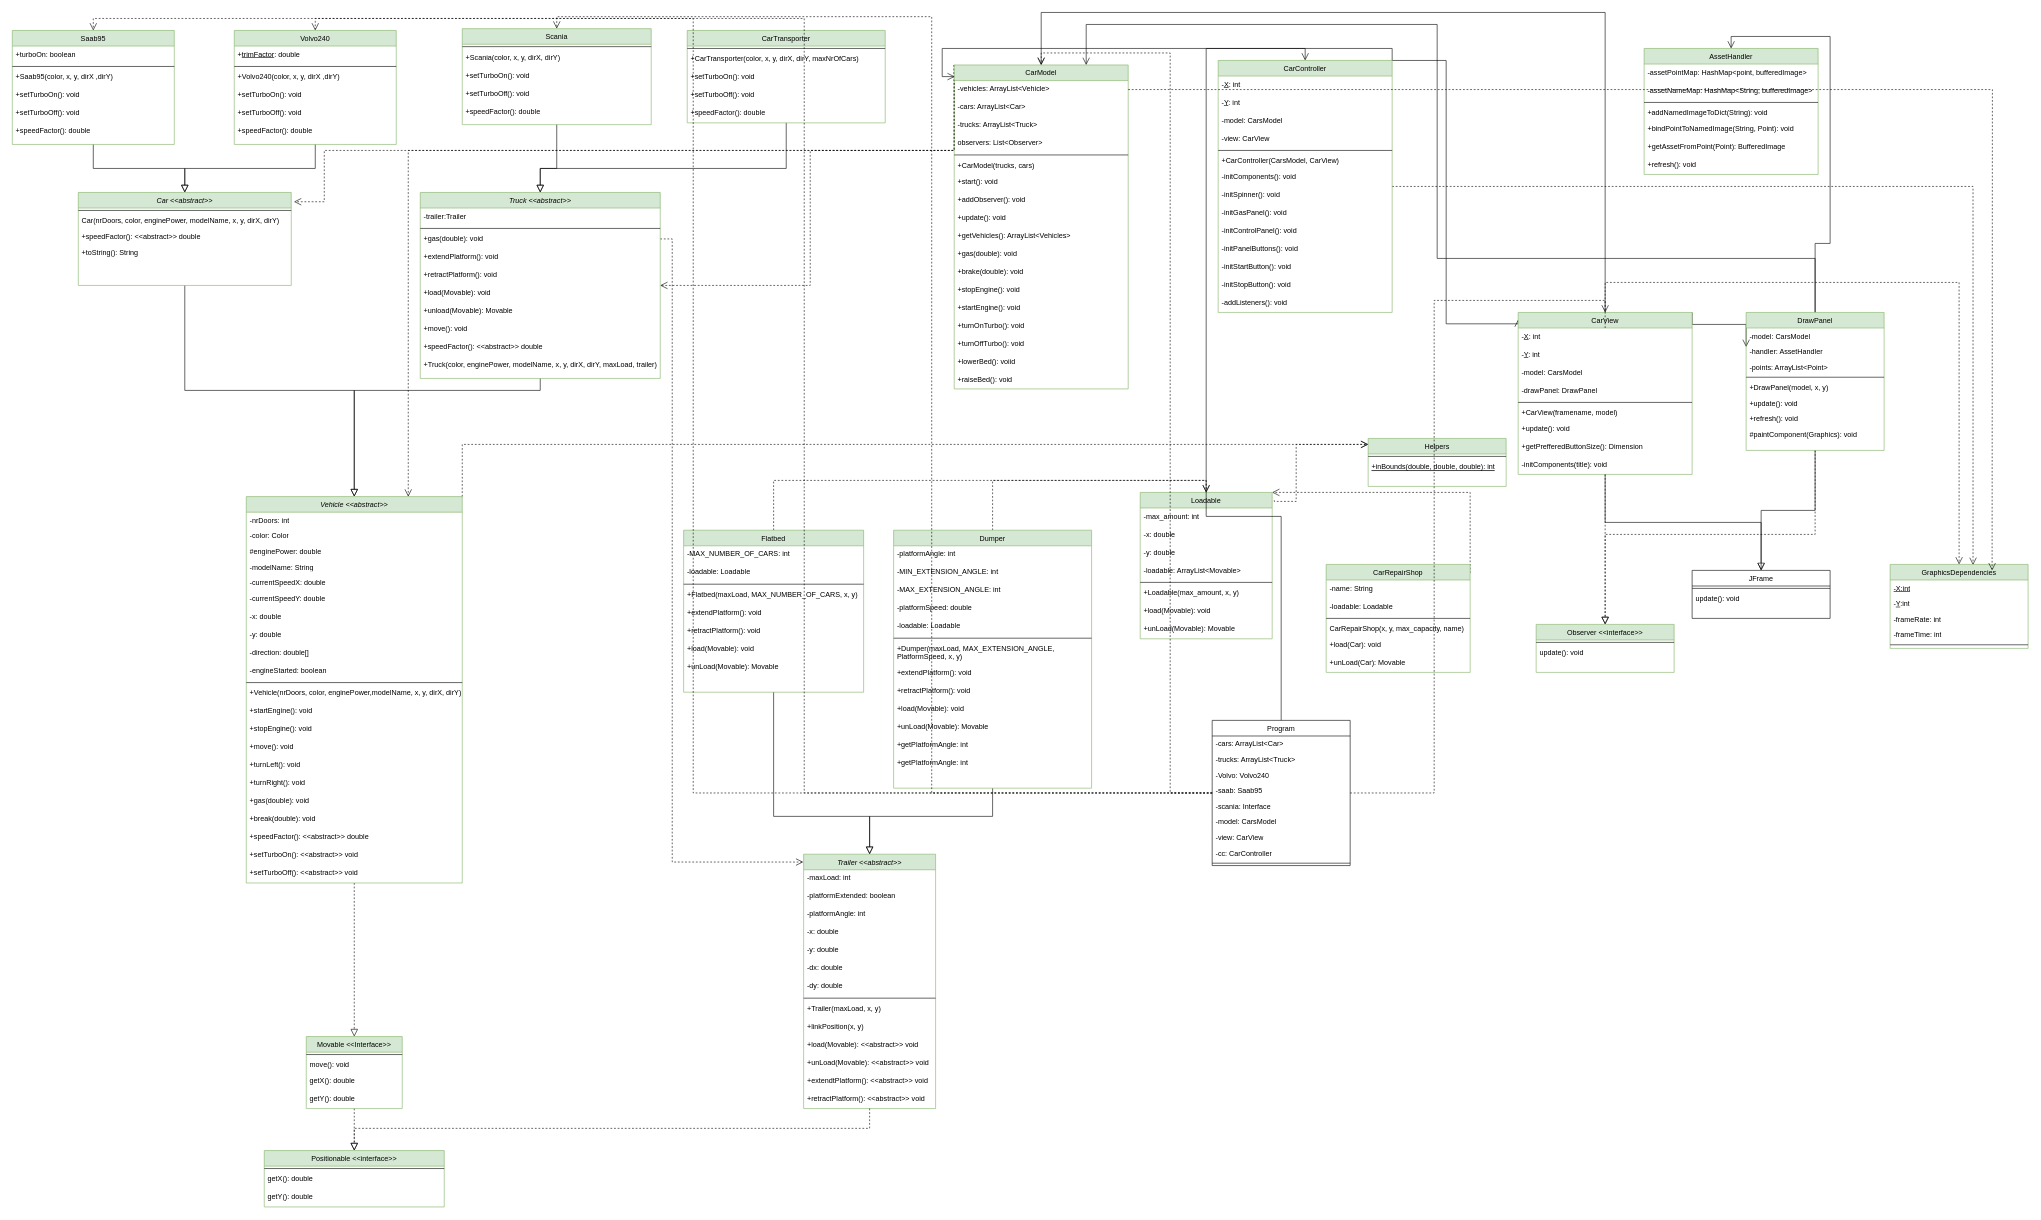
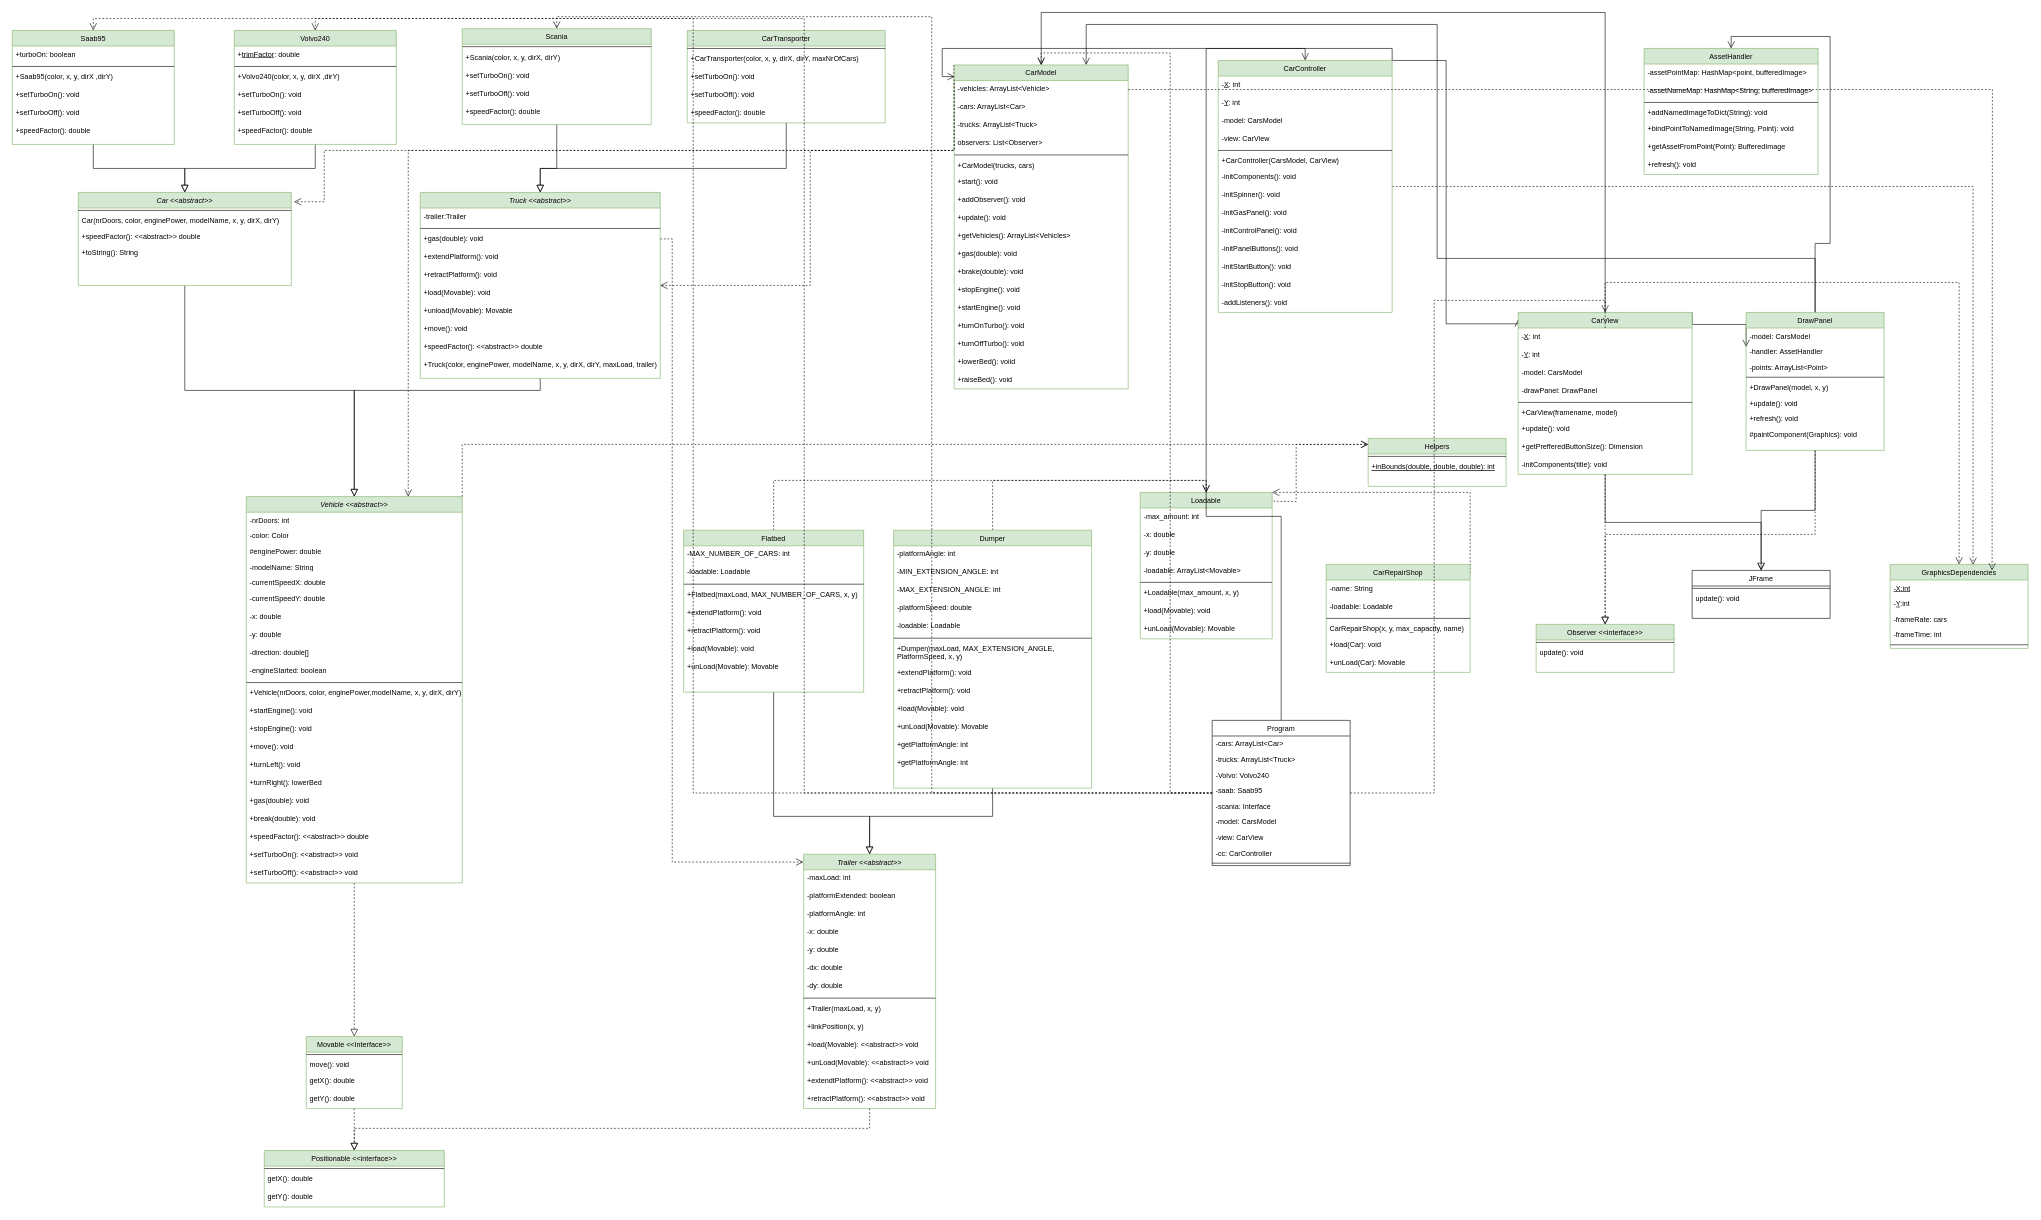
(1921, 620) -> (1924, 620)
(282, 783) -> (291, 783)
